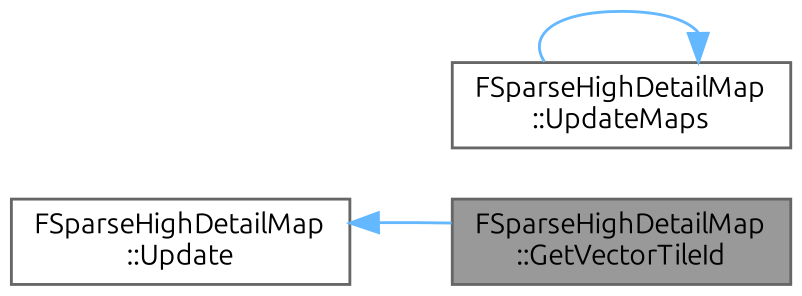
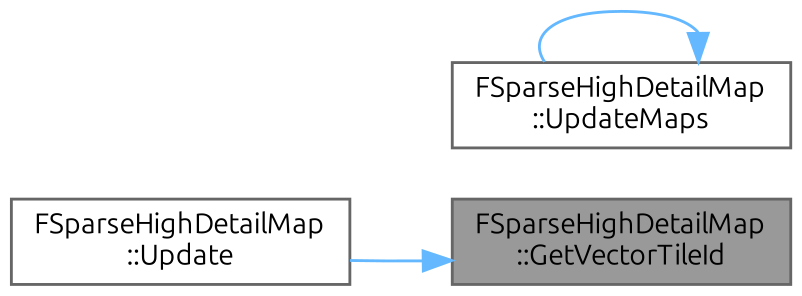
(415, 223) -> (386, 261)
